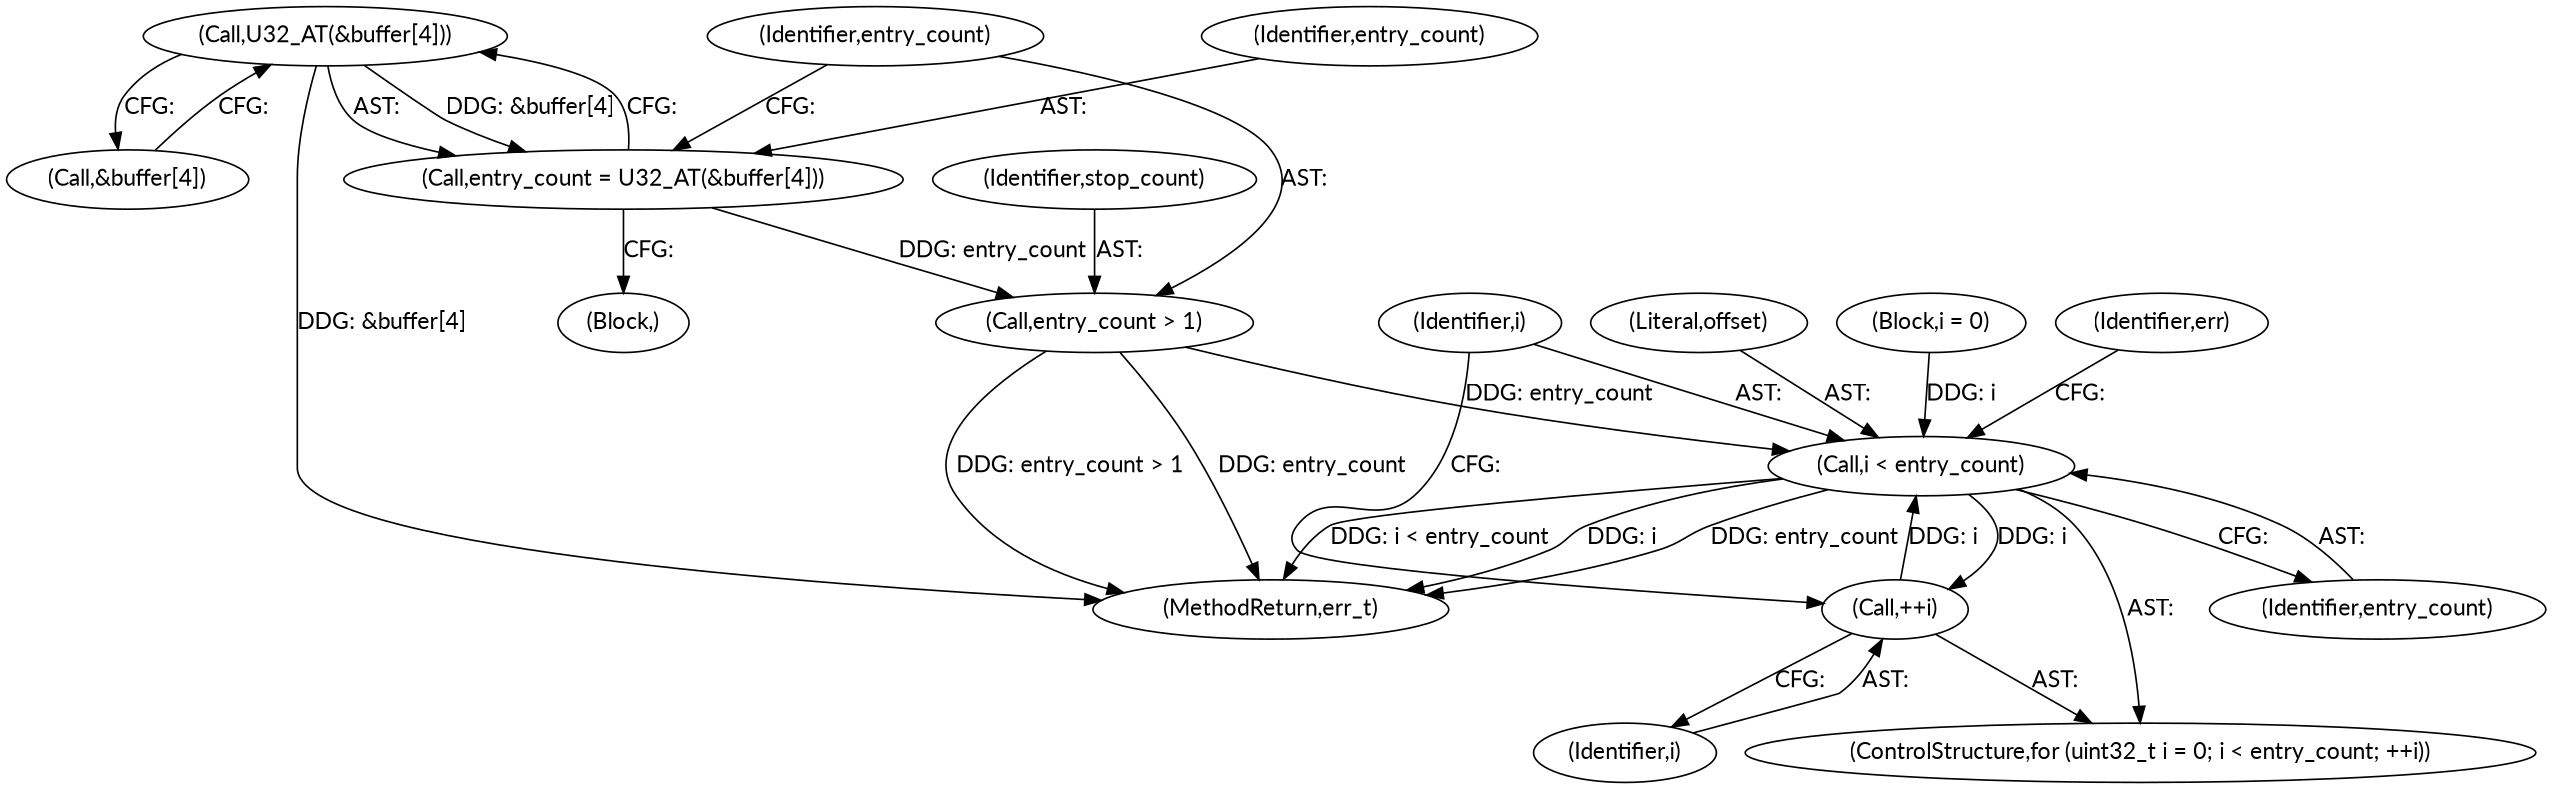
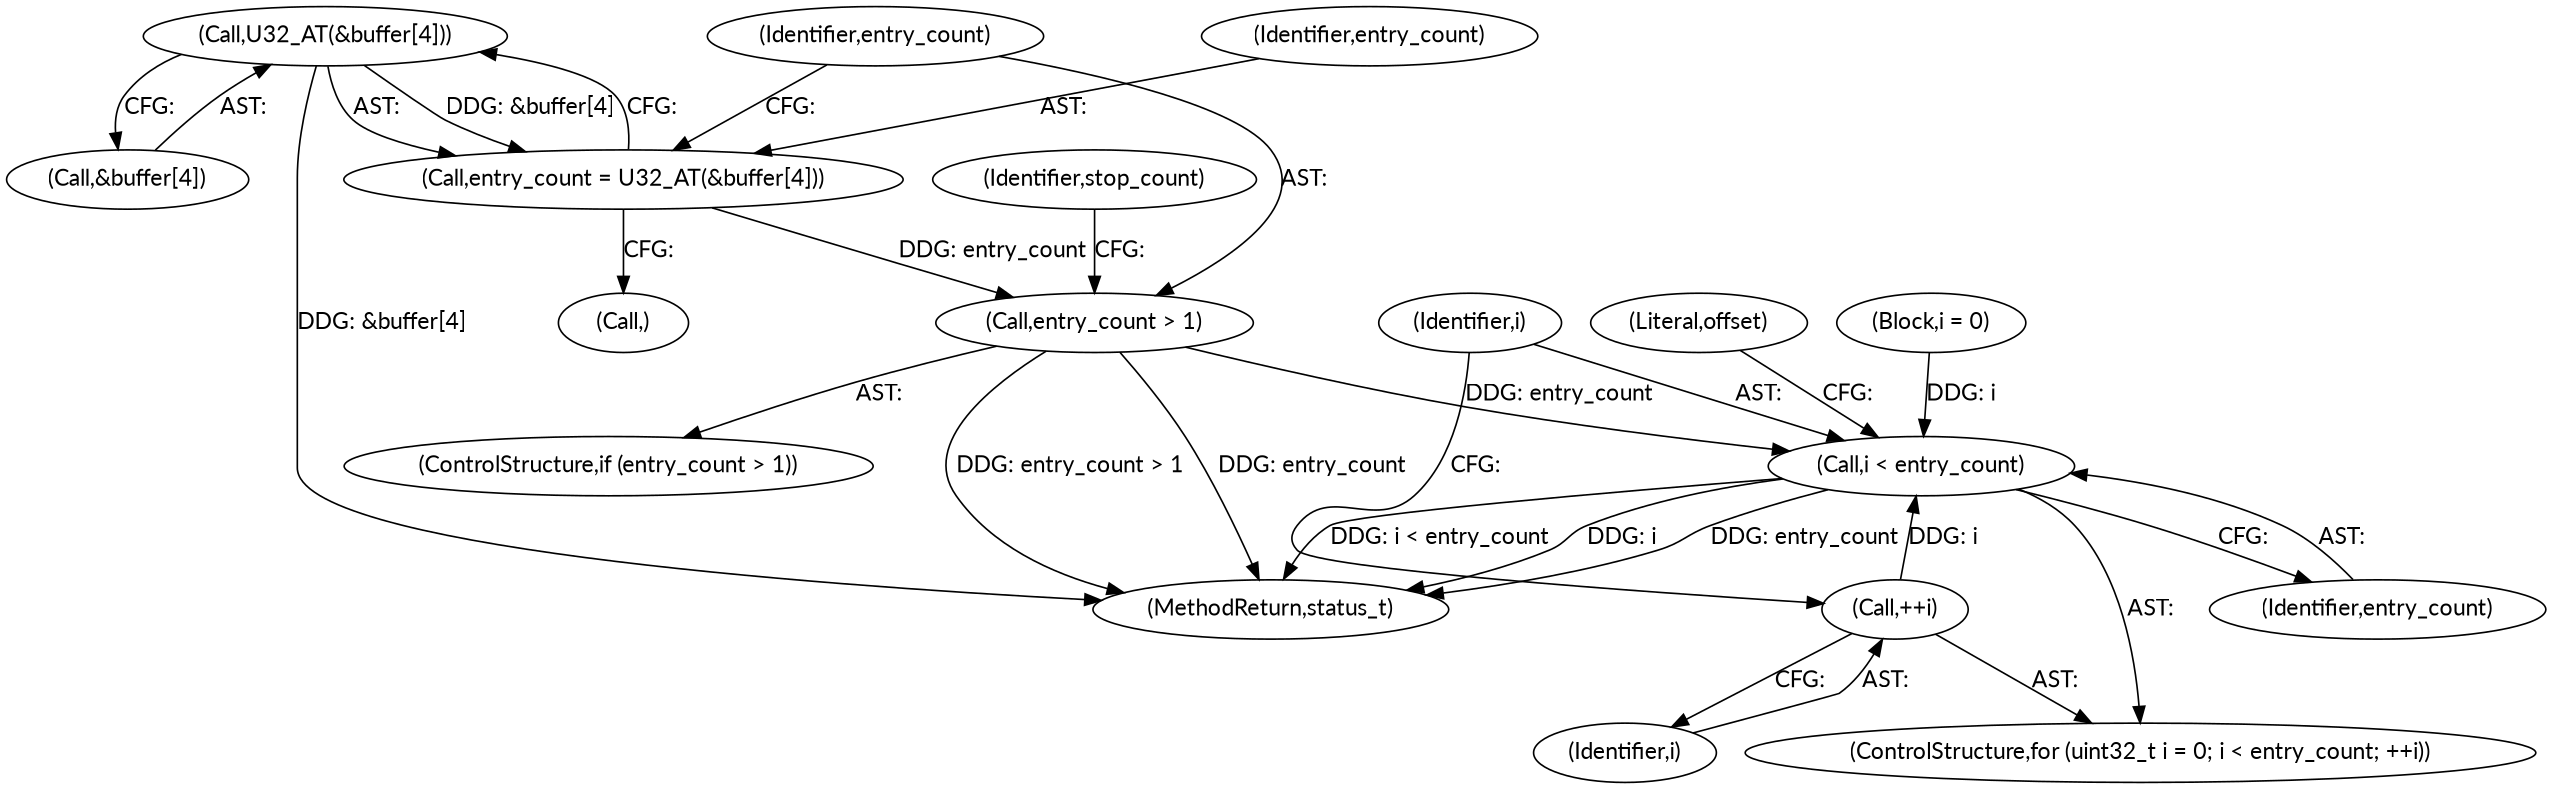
(247, 108) -> (247, 108)
(1123, 251) -> (1123, 251)
(623, 323) -> (623, 323)
(2162, 323) -> none
(1851, 395) -> (1851, 395)
none -> (609, 466)
(1997, 539) -> none
(1271, 609) -> (1271, 609)
